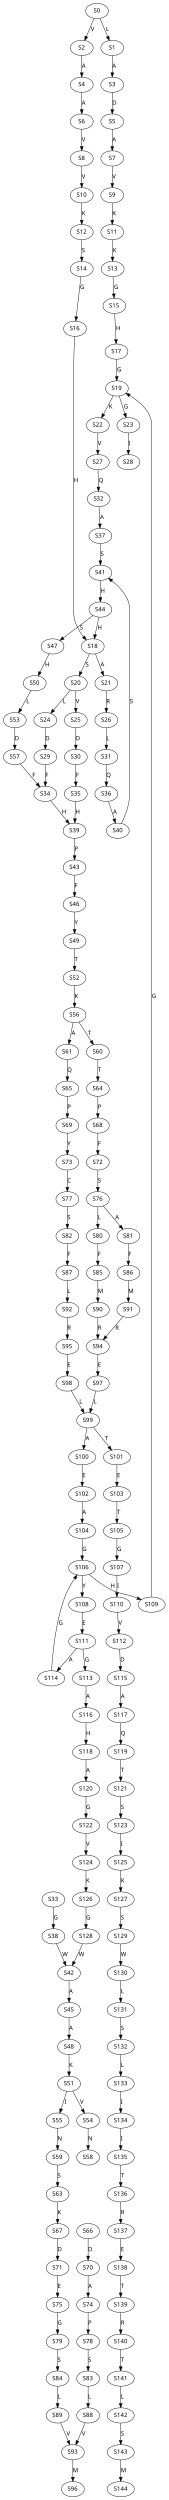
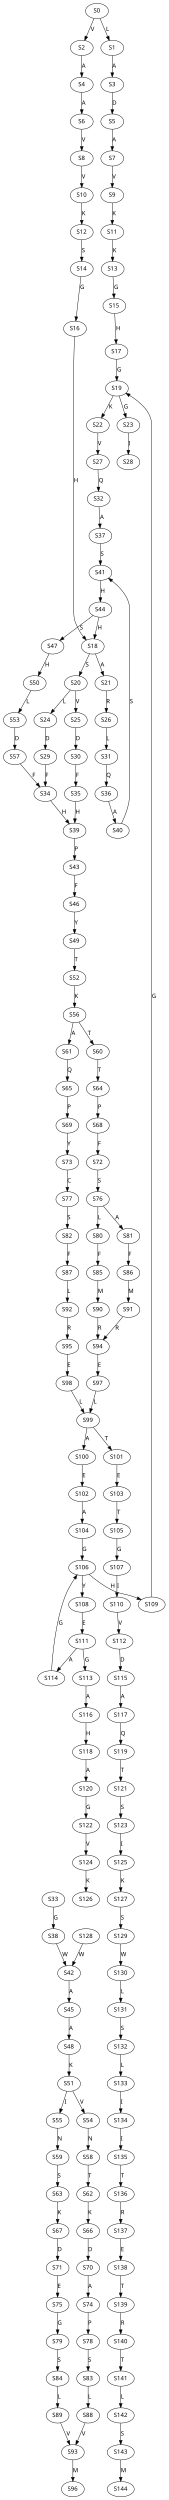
(86, 1916) -> none
none -> (88, 2194)
